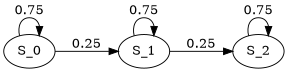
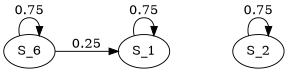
(29, 51) -> (29, 51)
(197, 51) -> none
